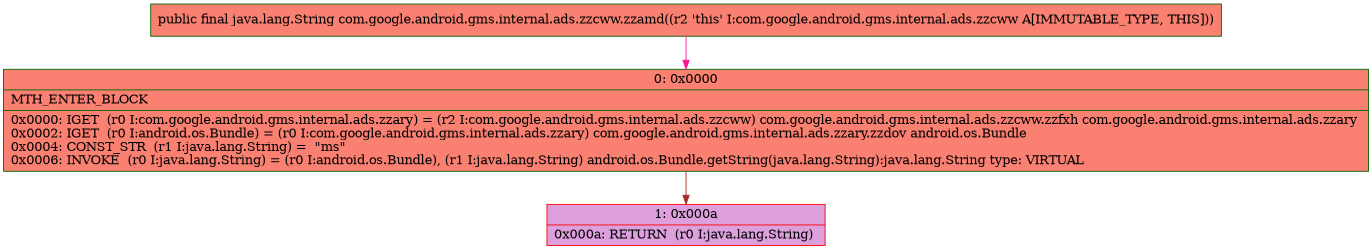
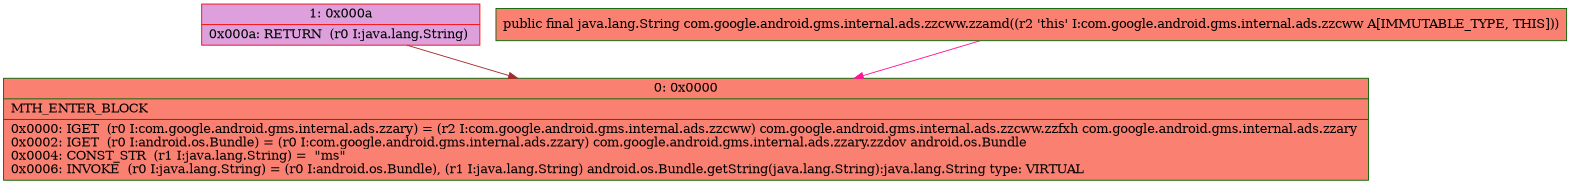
(686, 183) -> (458, 60)
